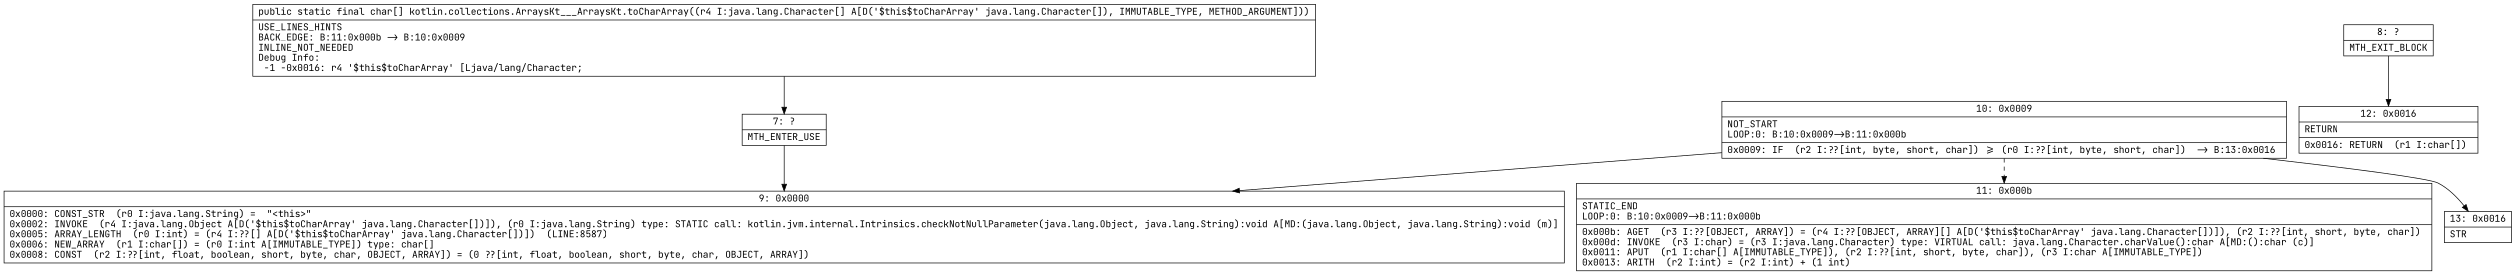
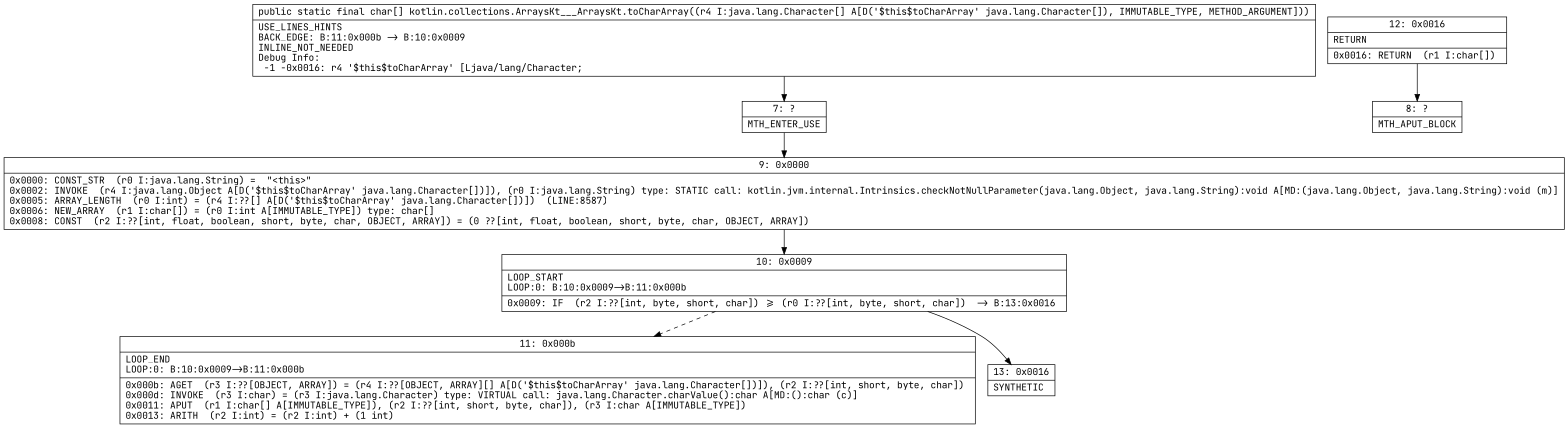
(2388, 48) -> (1417, 124)
(2388, 78) -> (1417, 79)
(1753, 124) -> (535, 278)
(1481, 172) -> (784, 238)
(1610, 206) -> (148, 360)
(2458, 235) -> (1019, 388)
